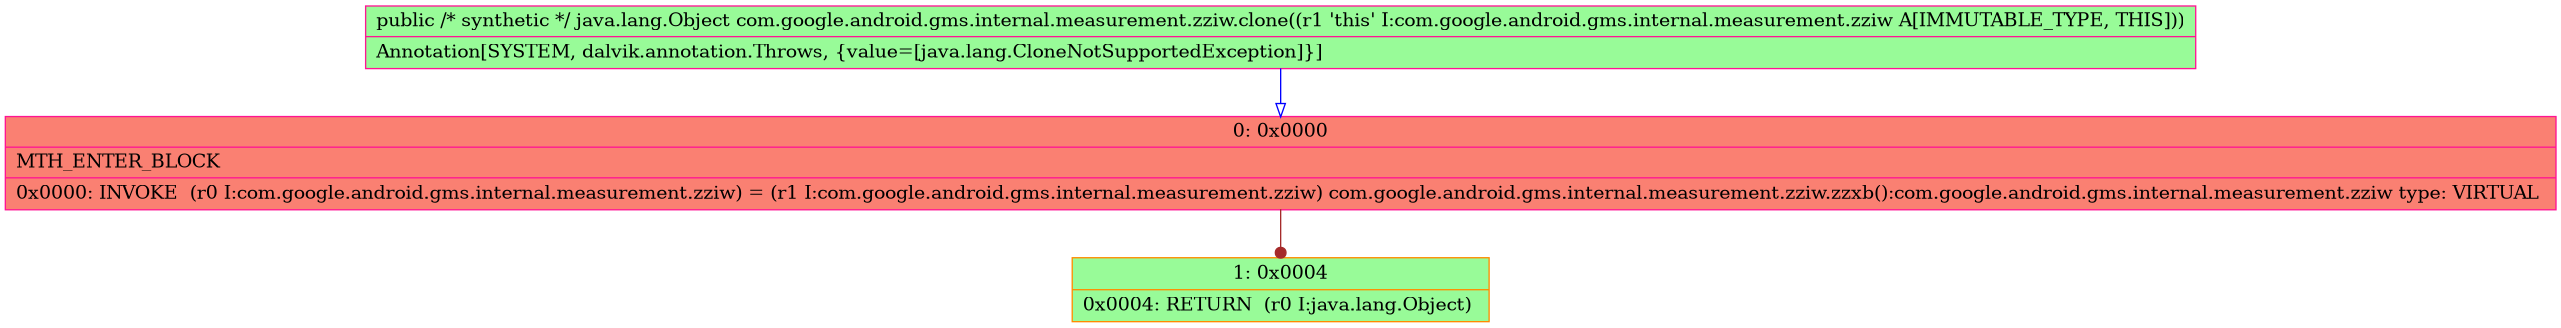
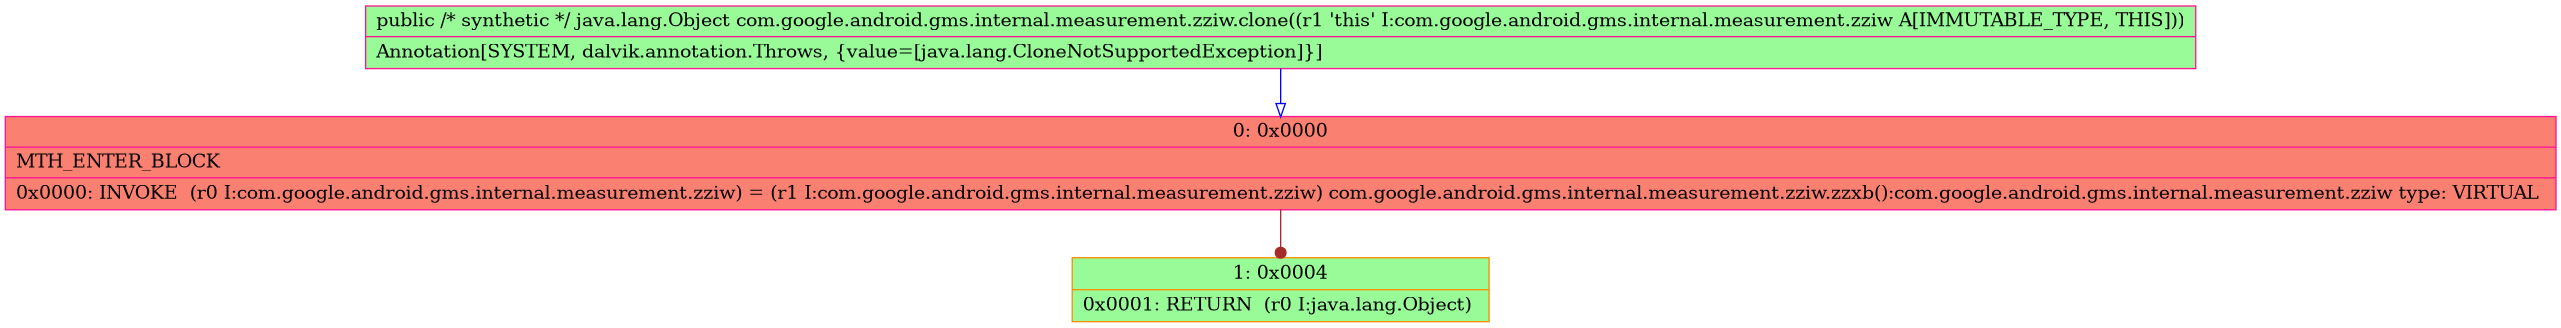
(1281, 305) -> (1281, 305)
